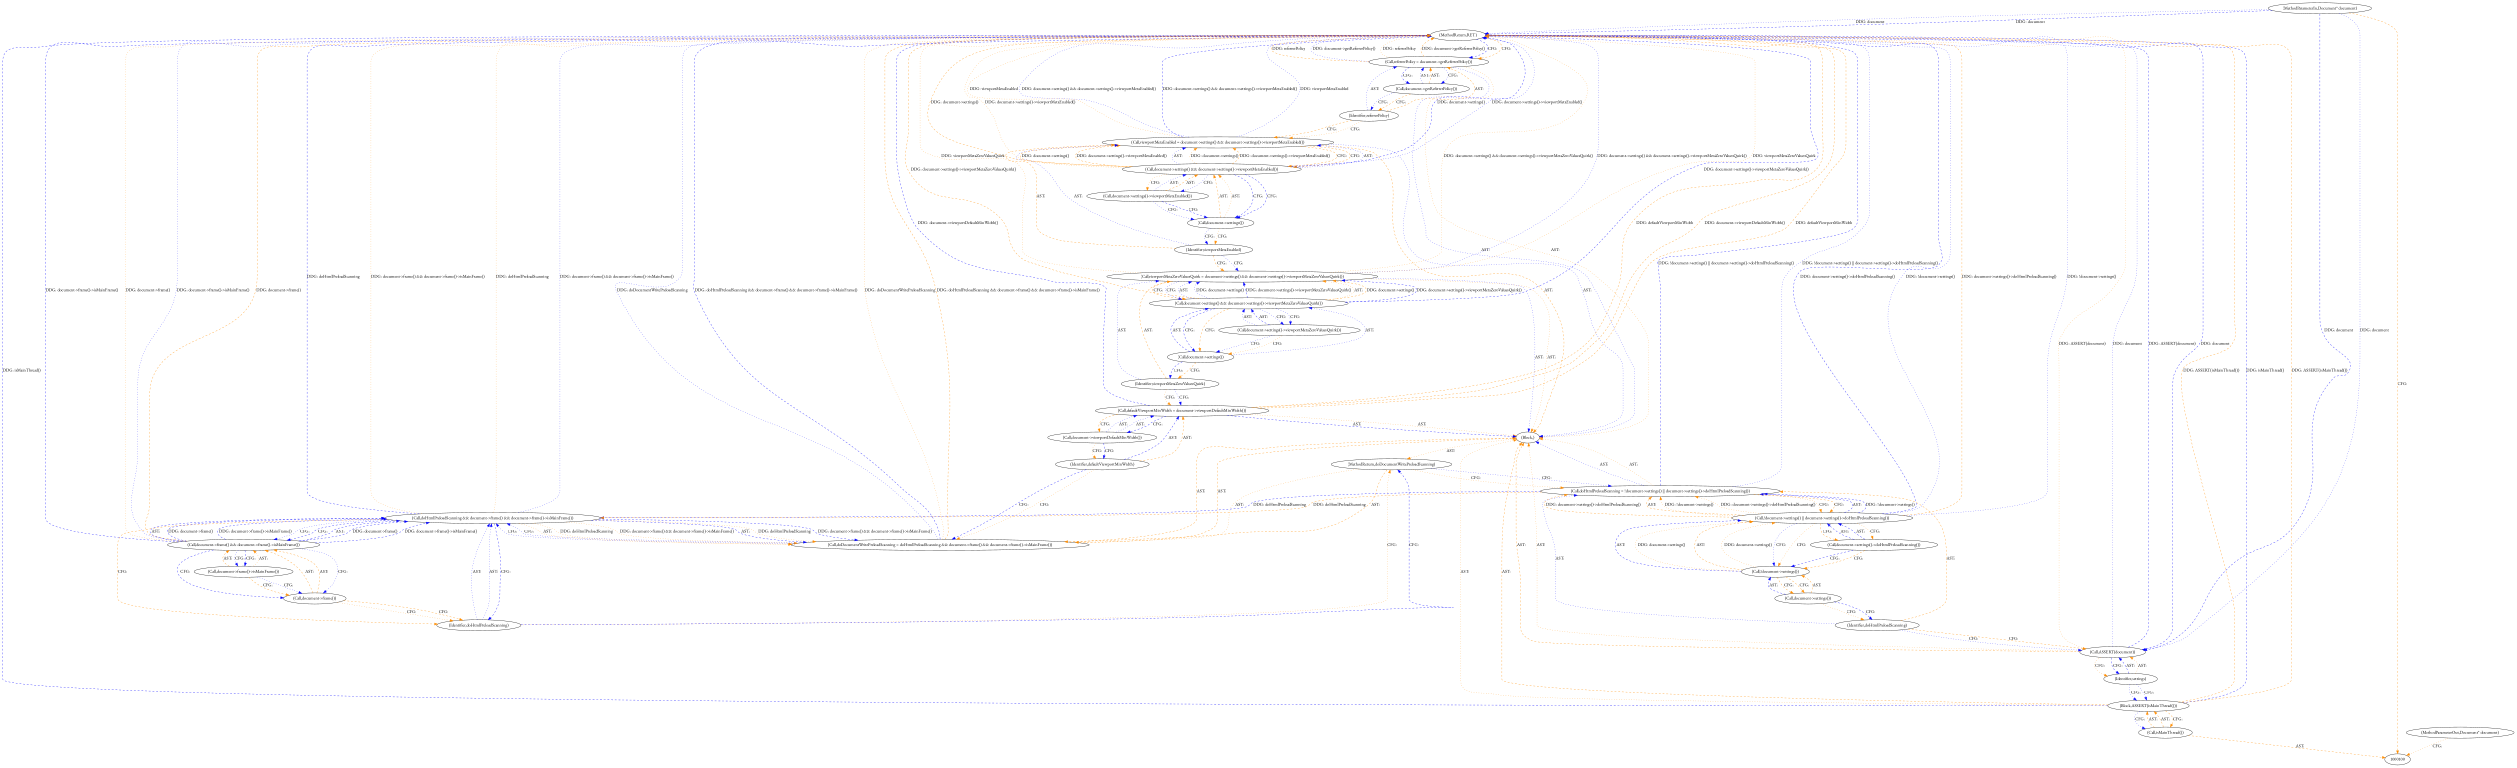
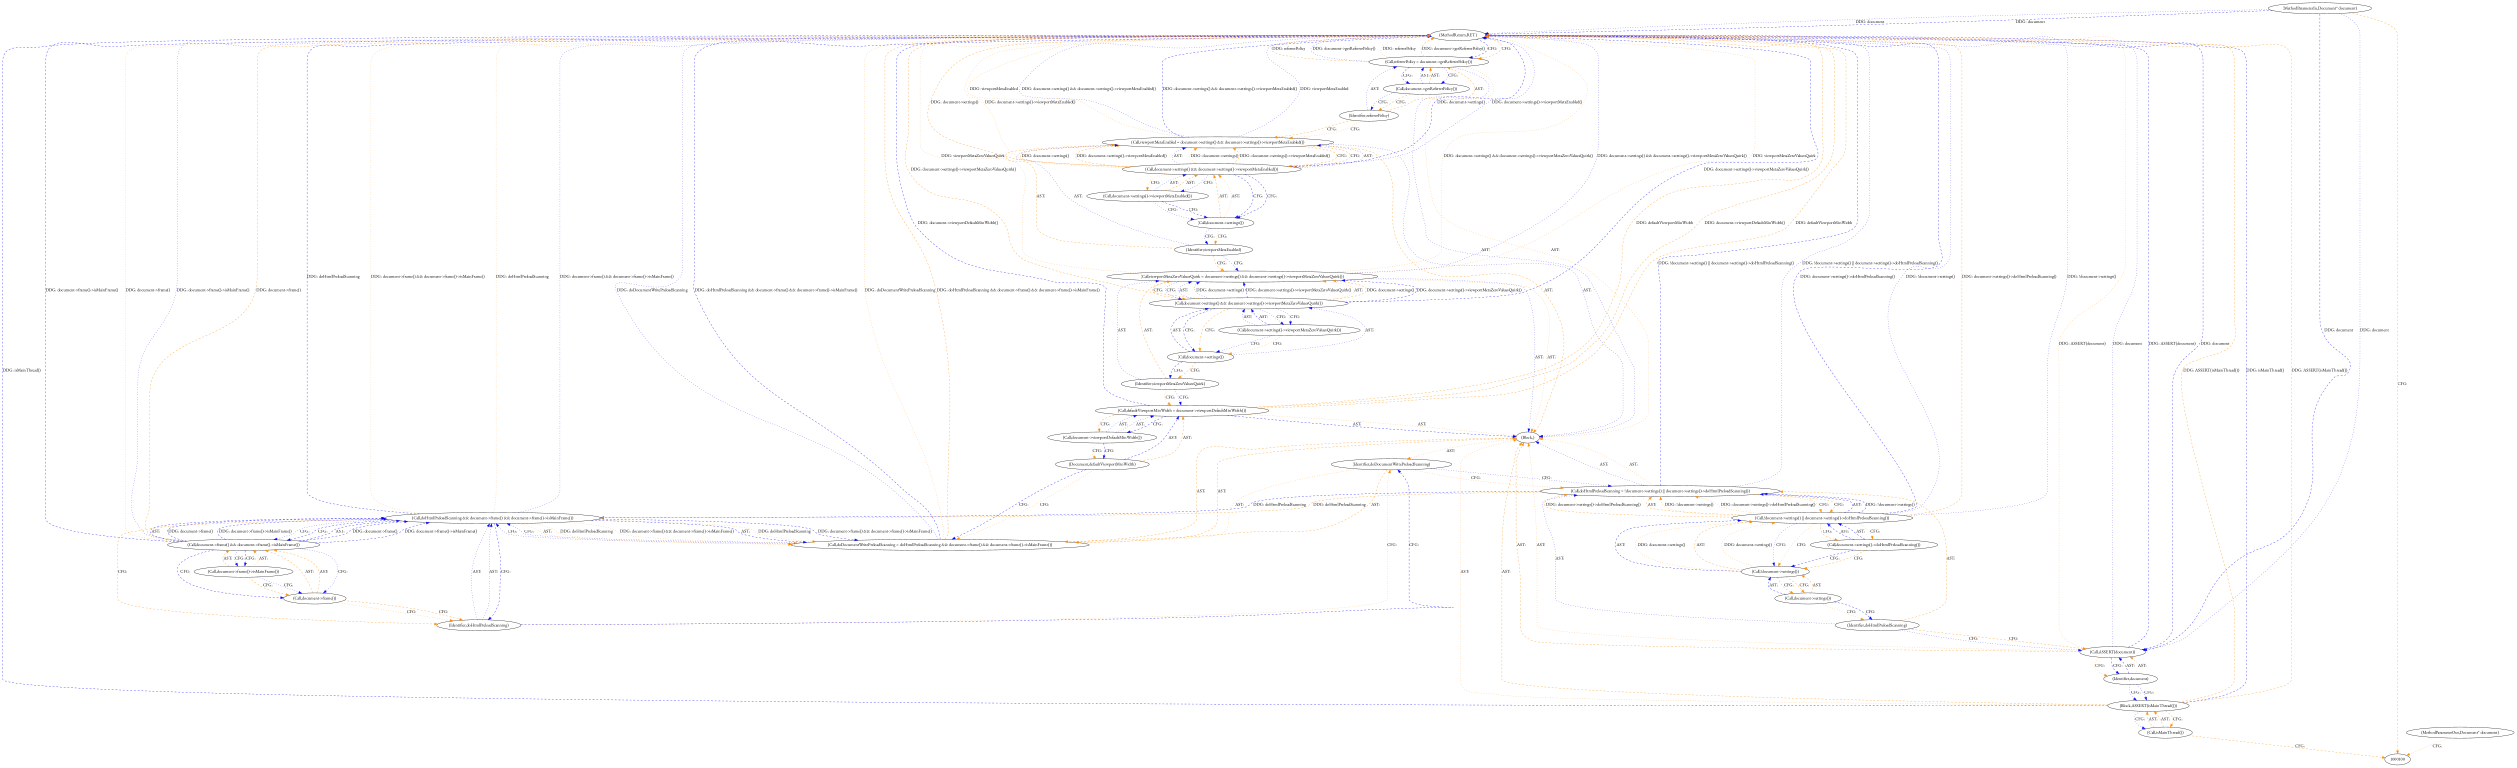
(1102, 464) -> (1102, 464)
(1392, 464) -> (1392, 464)
(2131, 679) -> (2131, 679)
(2301, 746) -> (2301, 746)
